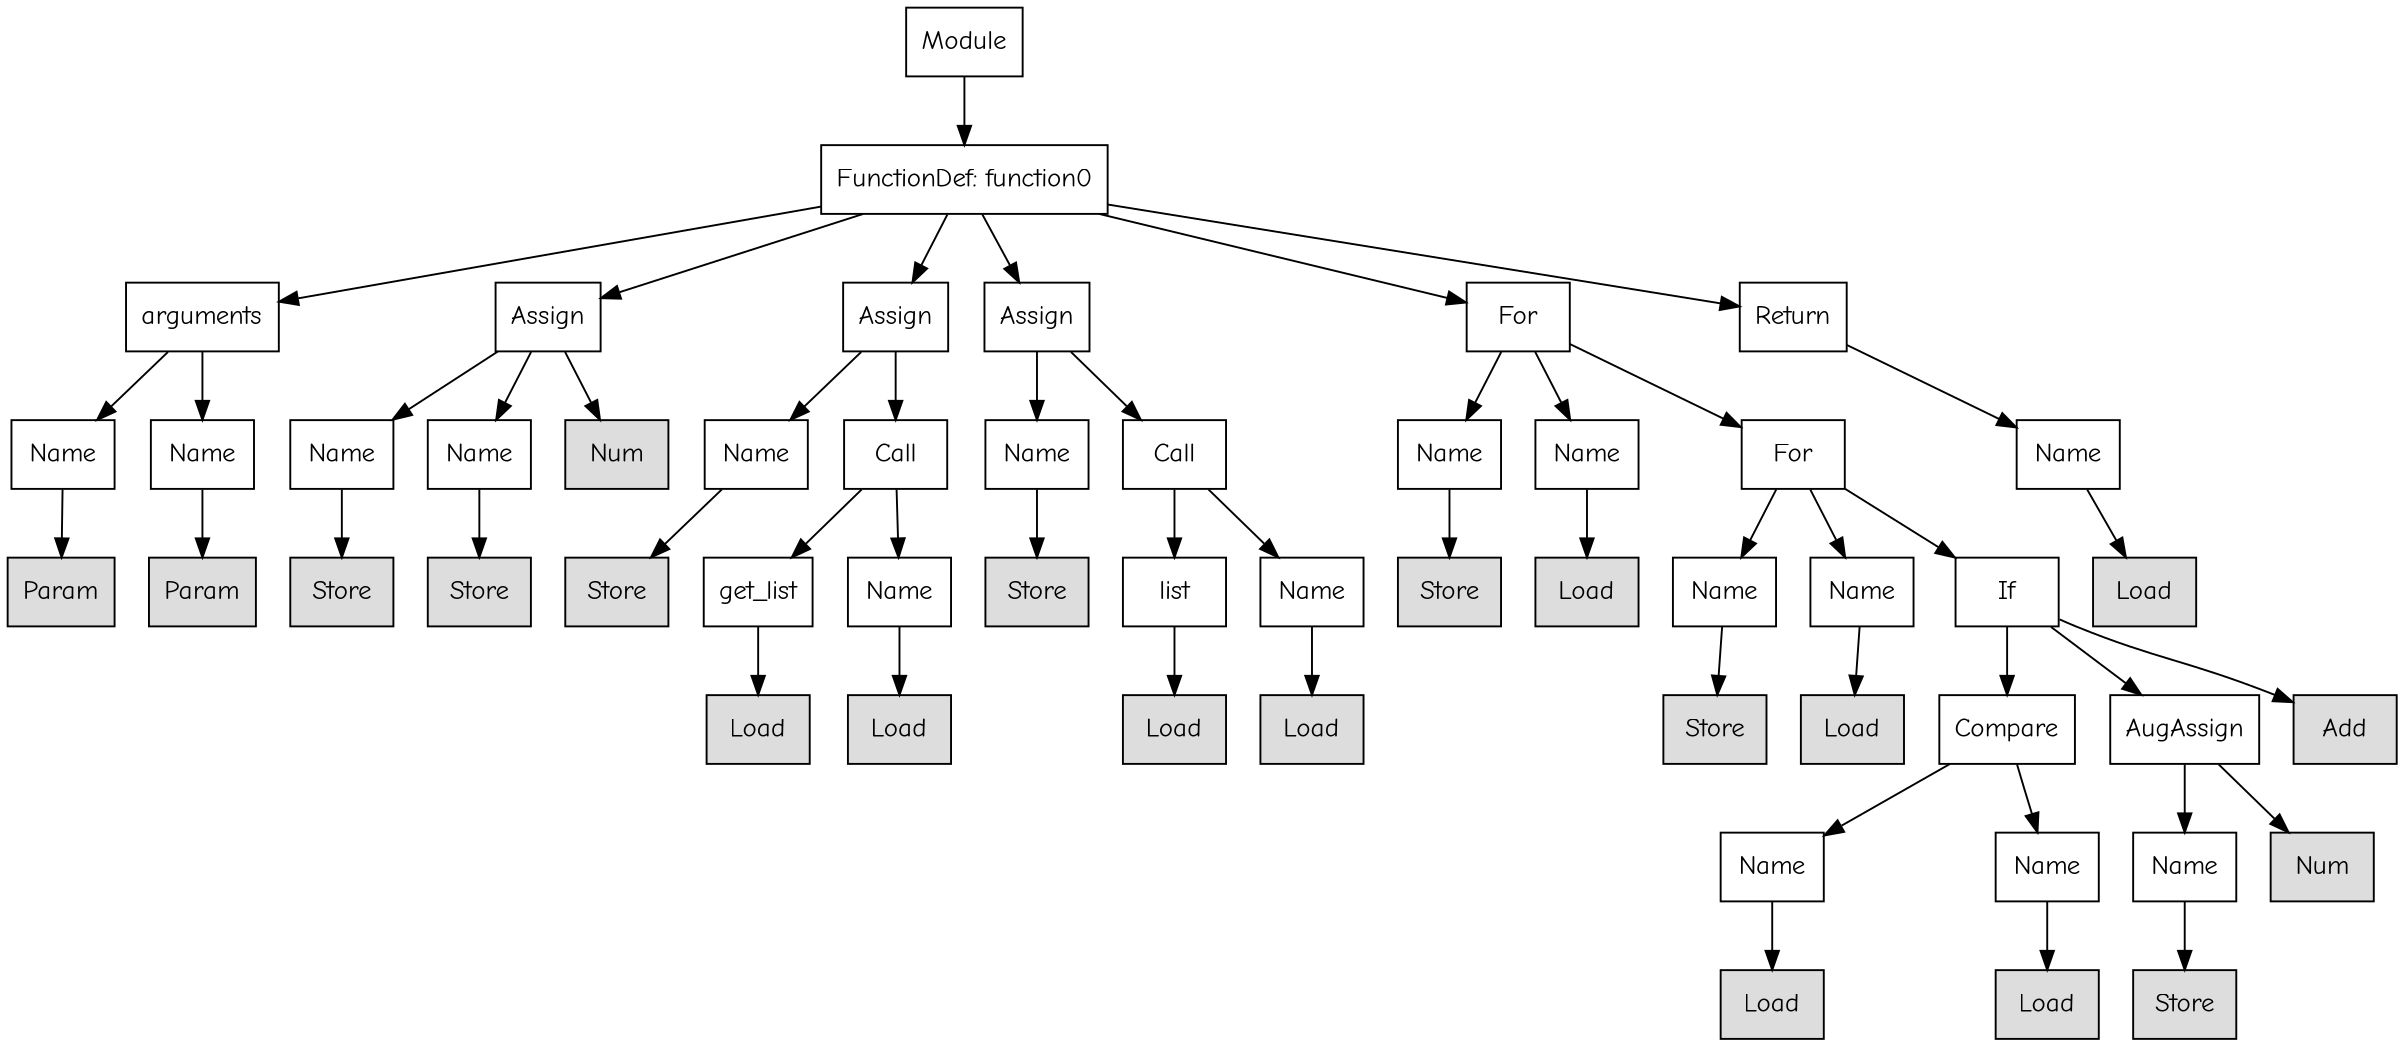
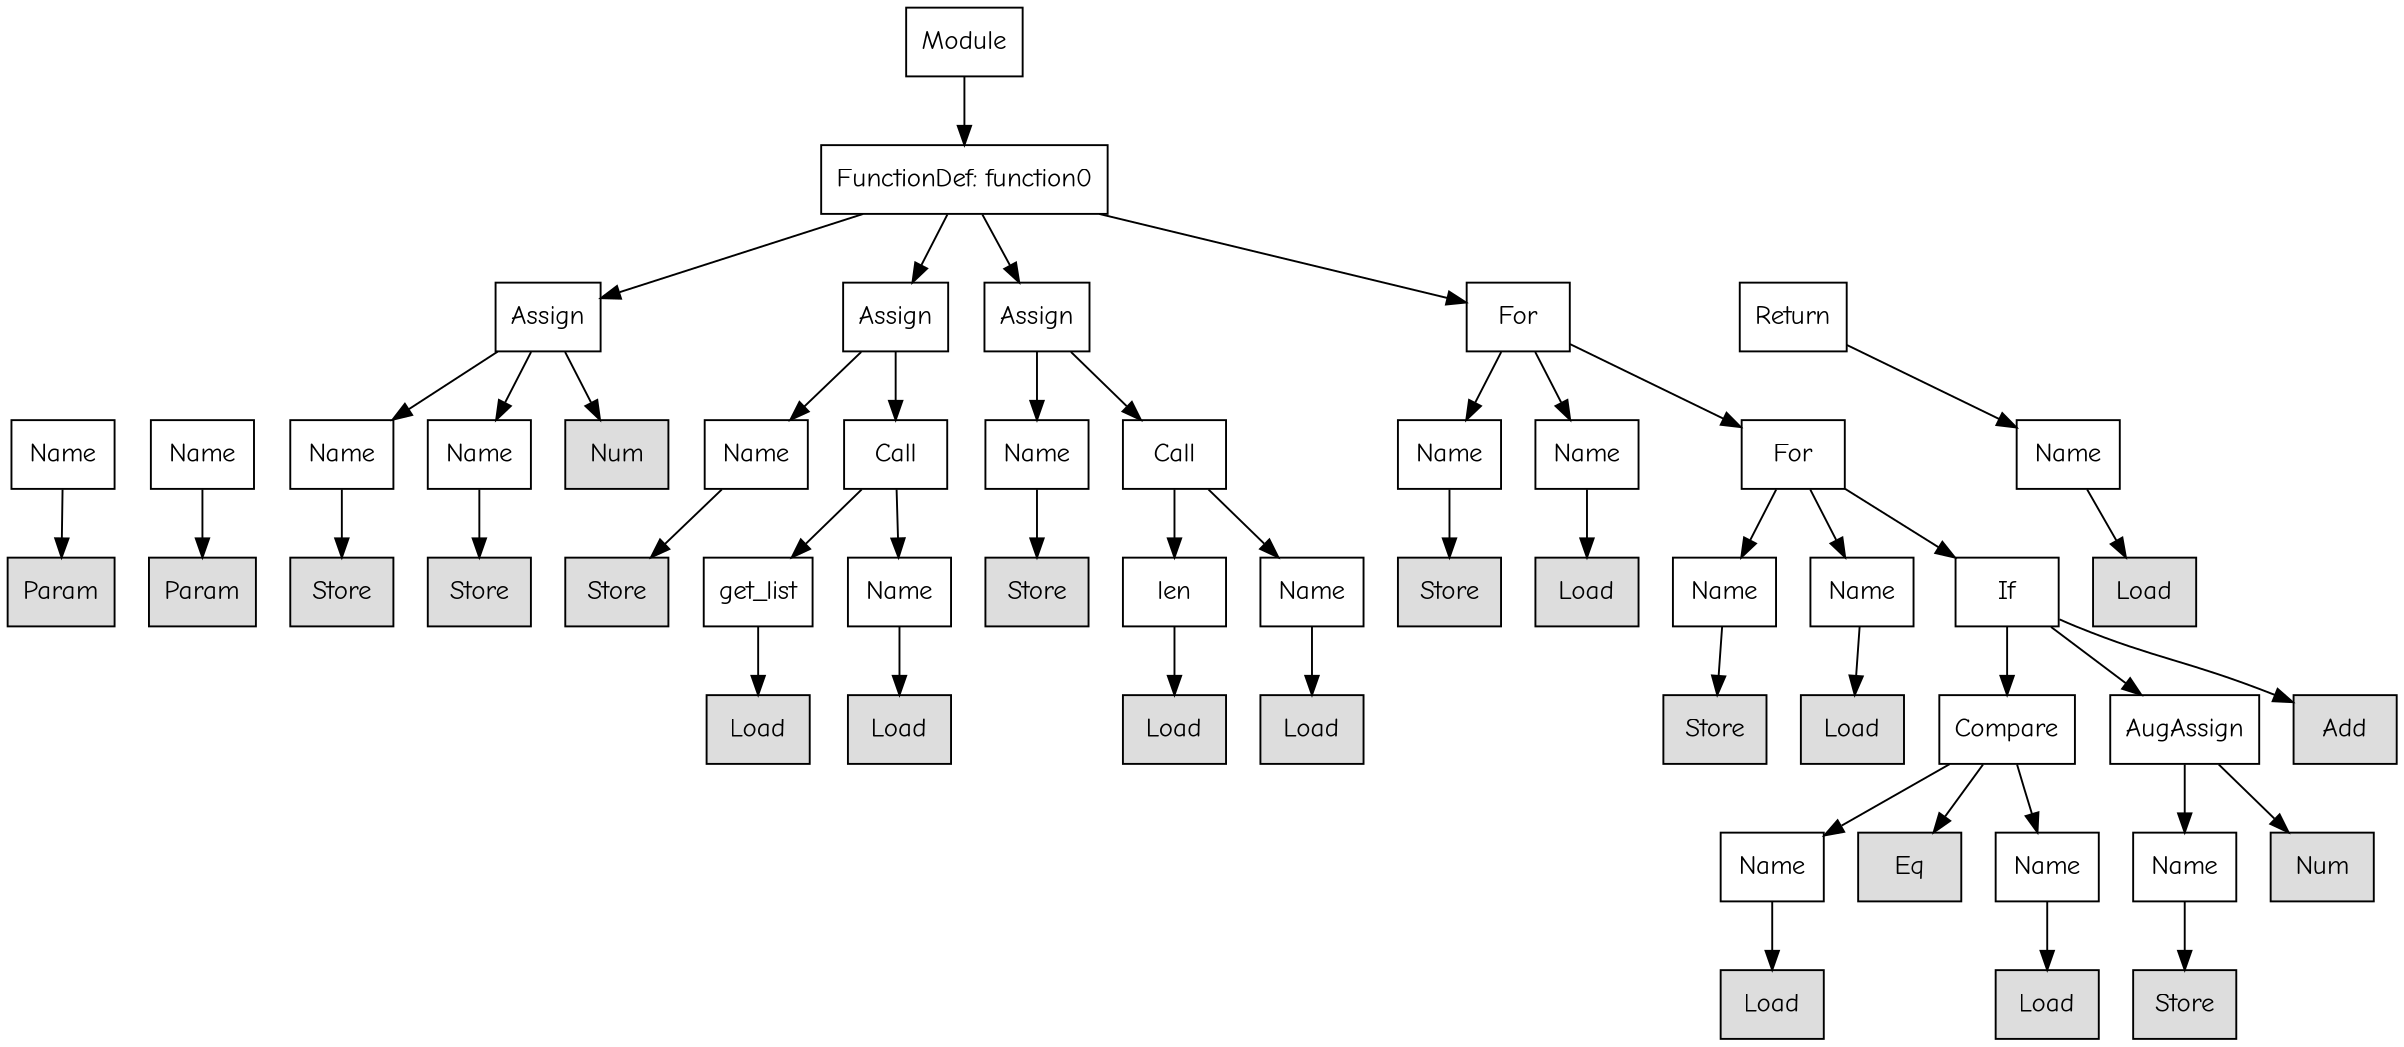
(1414, 254) -> none
(202, 317) -> none
(1174, 592) -> (1174, 592)
none -> (1910, 867)
